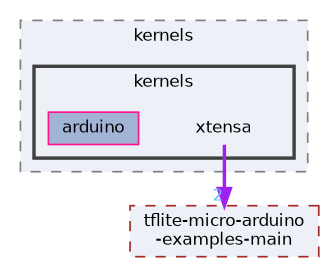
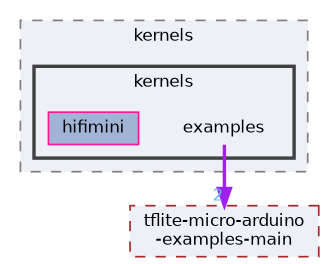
(94, 128) -> (94, 128)
(224, 128) -> (224, 128)
